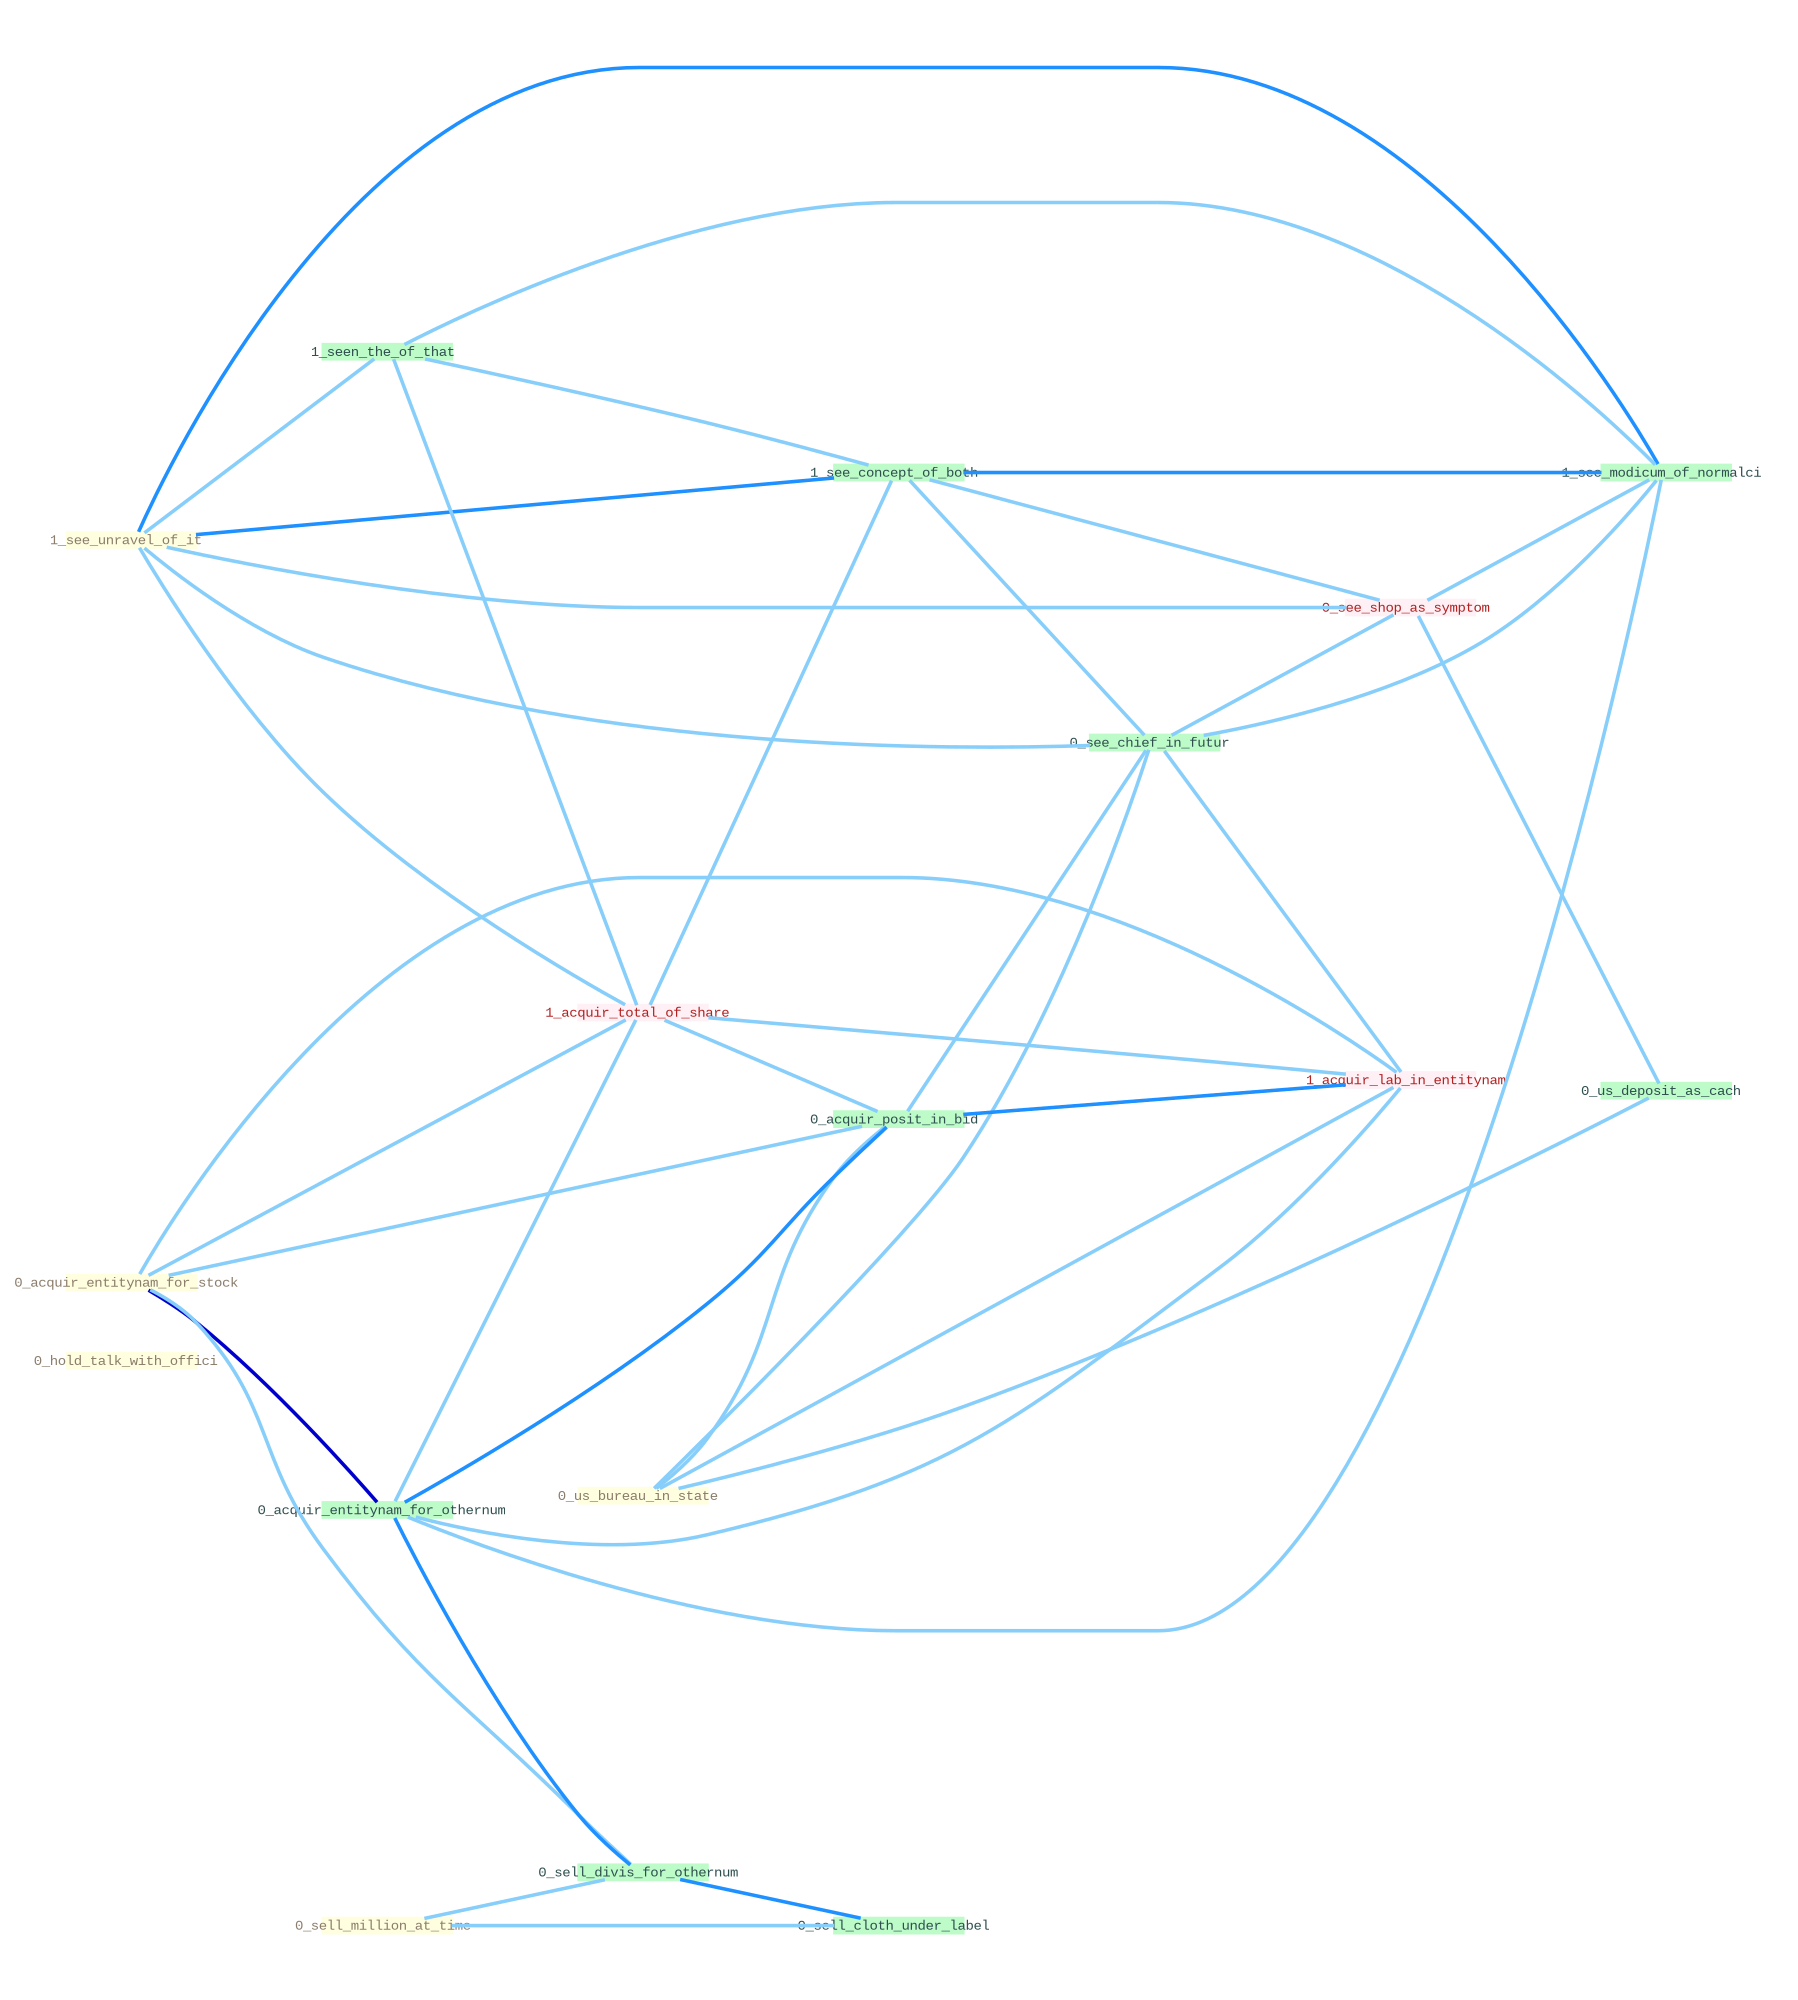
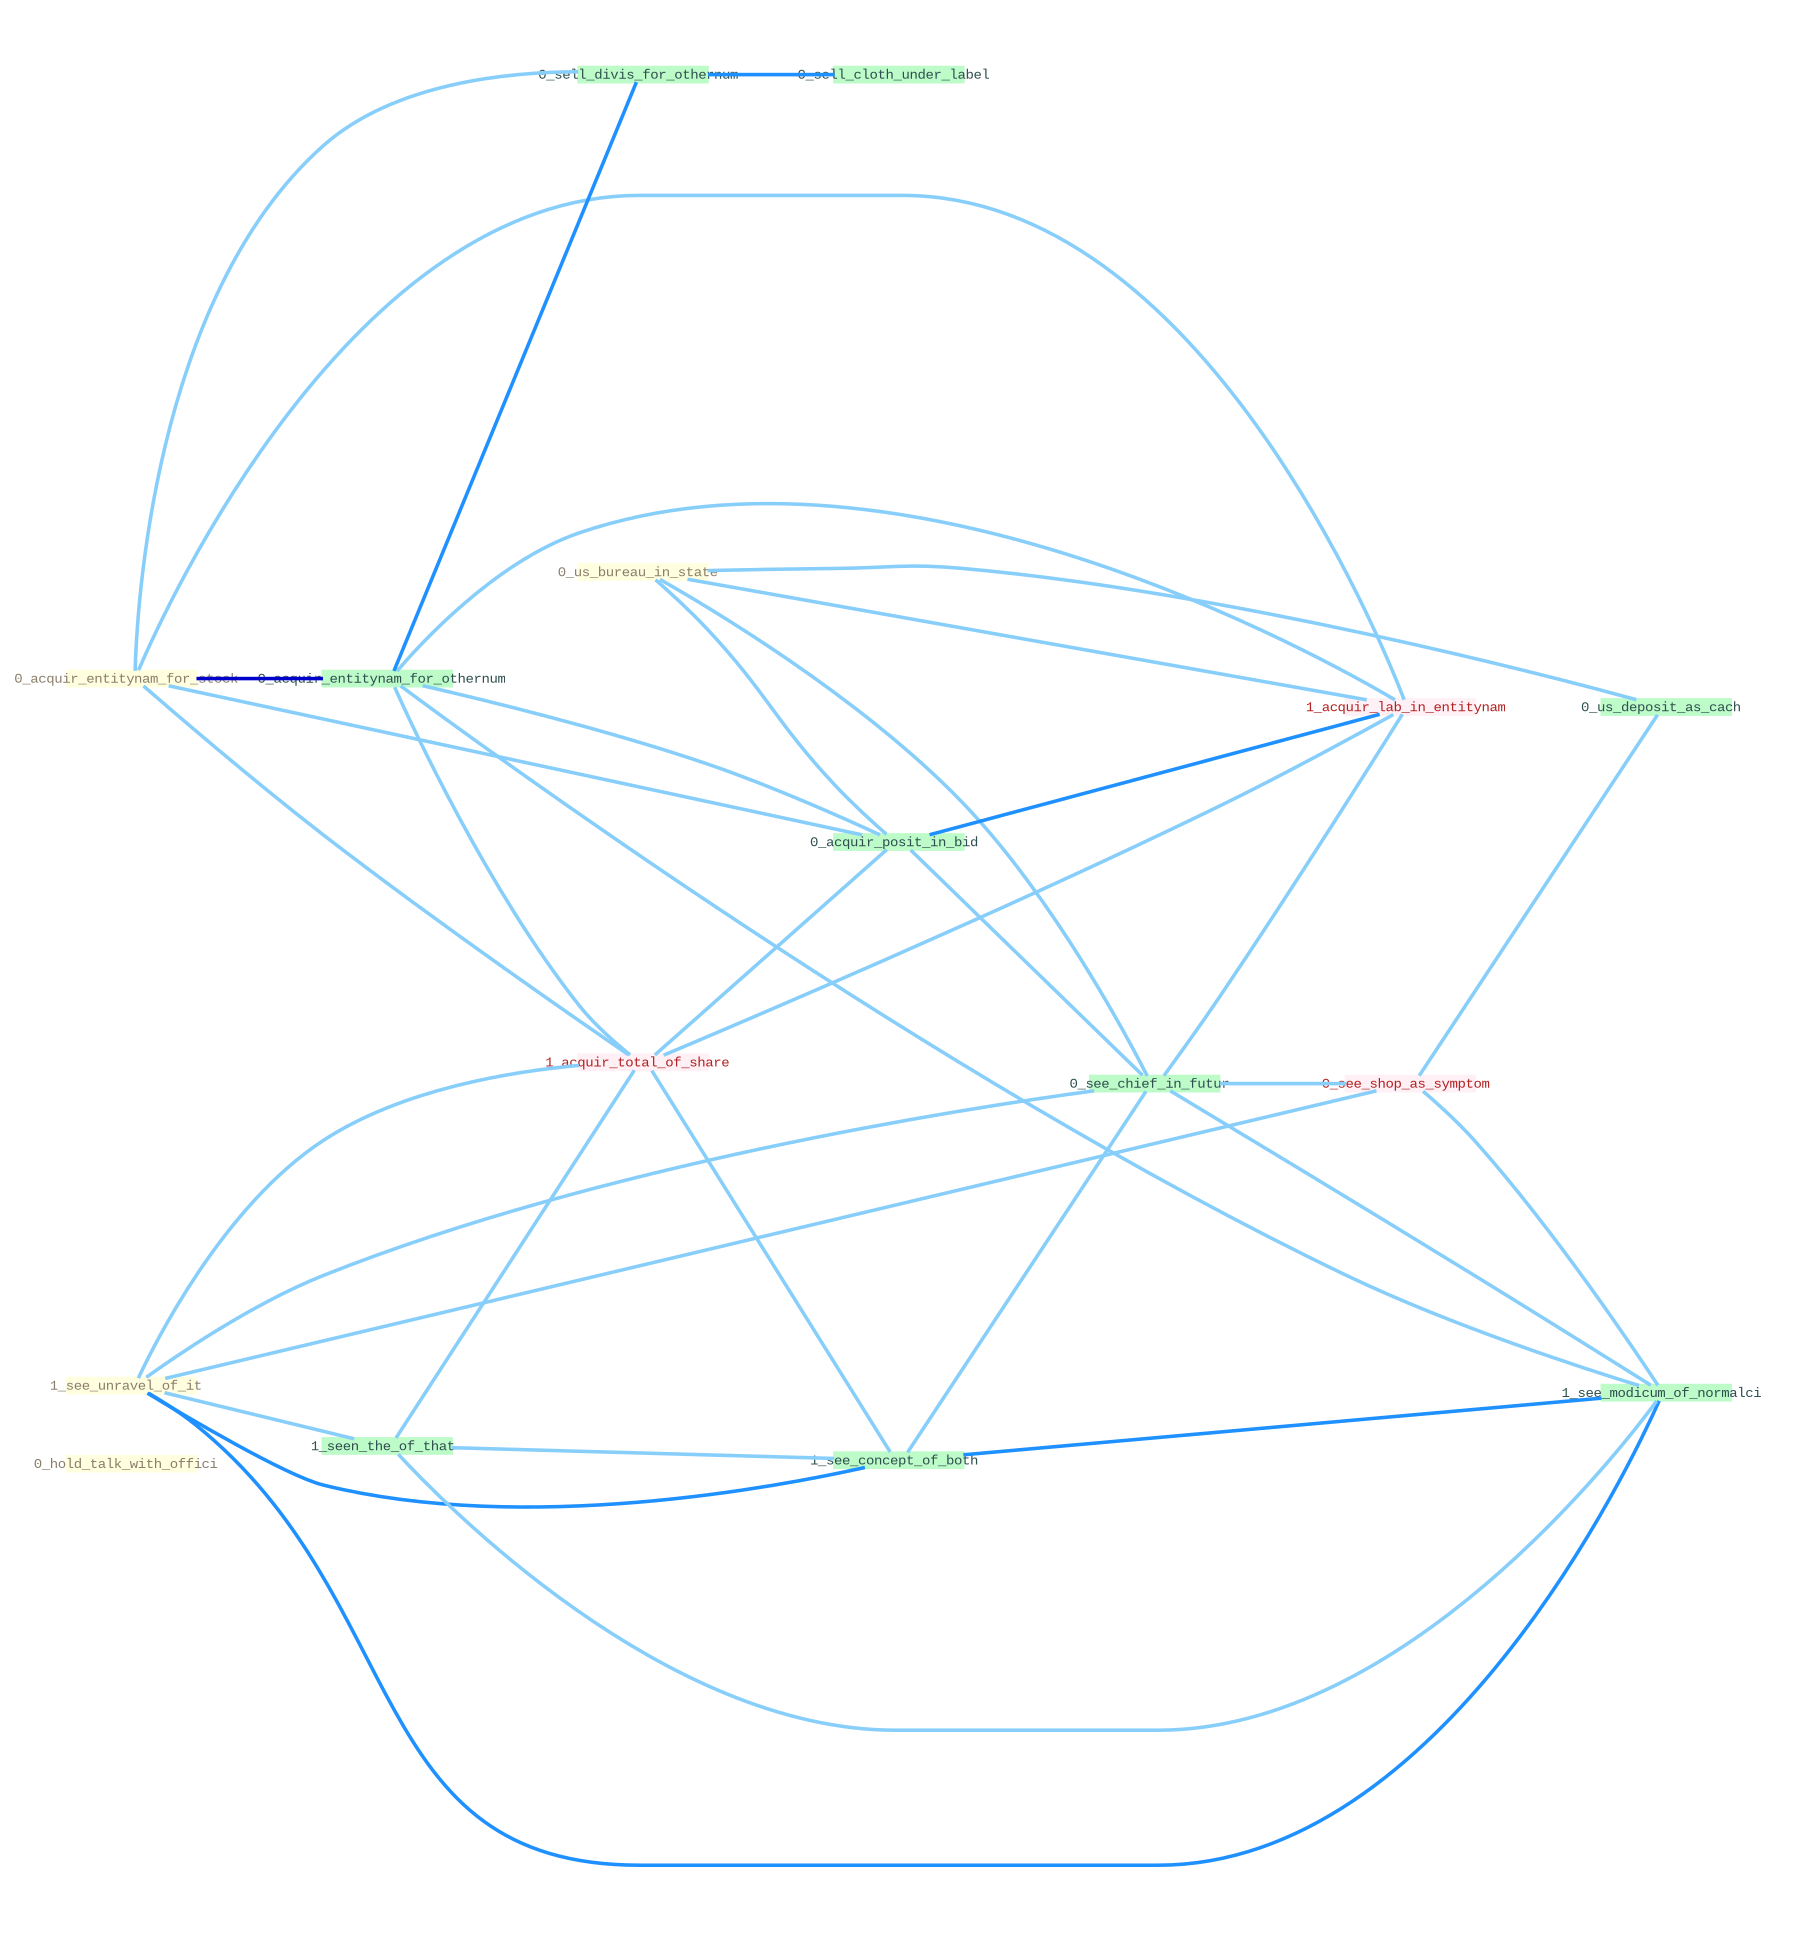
(1155, 540) -> none
(664, 1337) -> (656, 747)
(387, 1926) -> none
